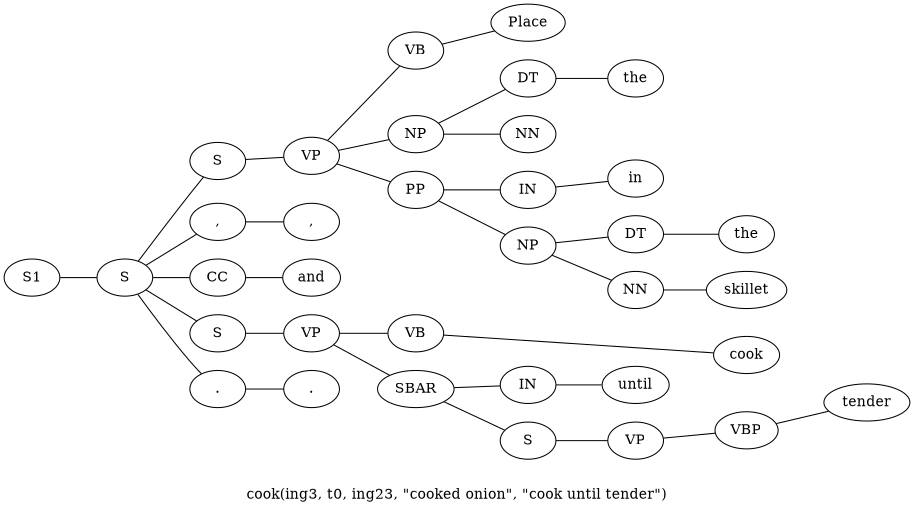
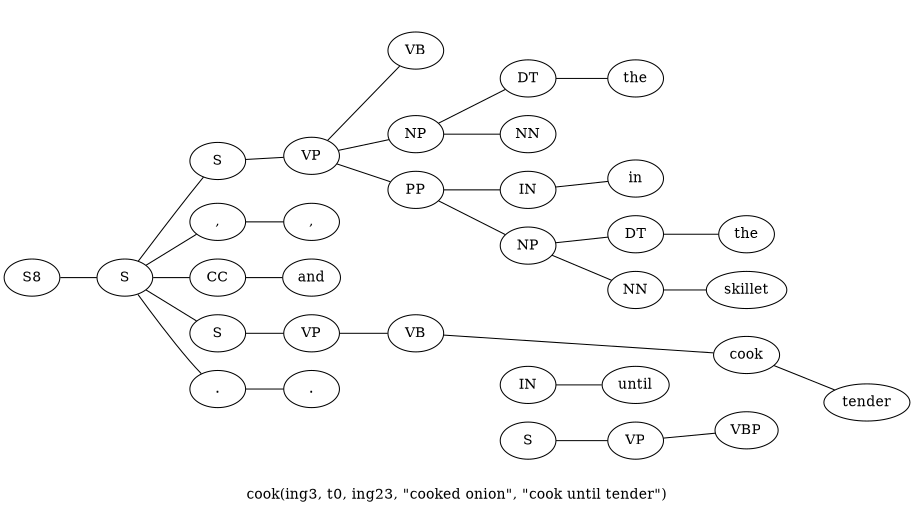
(528, 23) -> none
(32, 278) -> (32, 278)
(416, 389) -> none
(802, 417) -> (804, 378)
